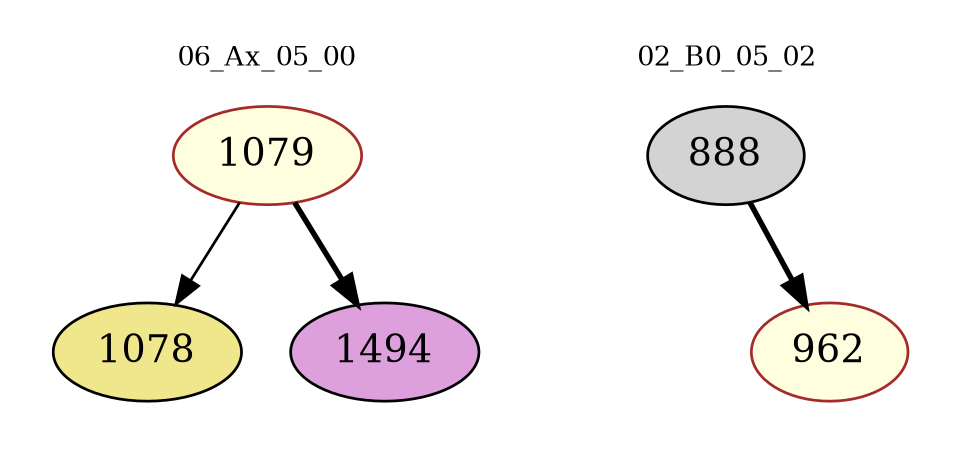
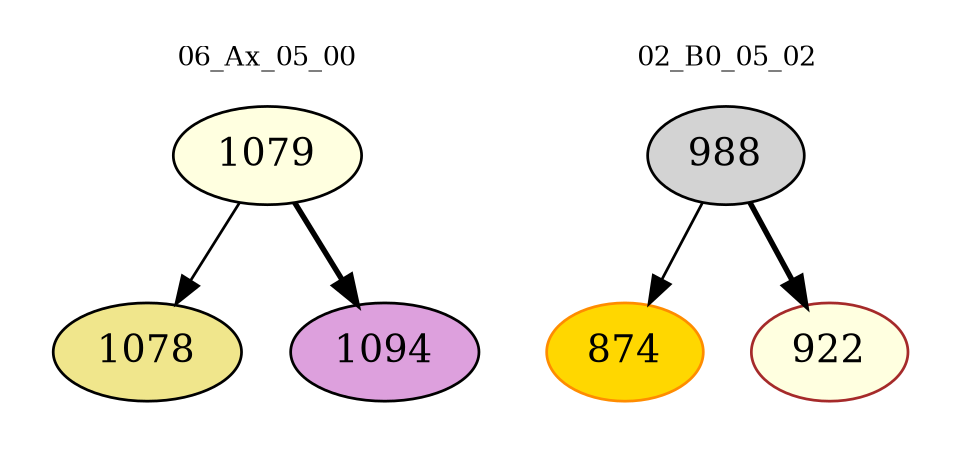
(267, 156) -> (267, 156)
(726, 156) -> (726, 156)
(385, 352) -> (385, 352)
none -> (625, 352)
(830, 352) -> (830, 352)
